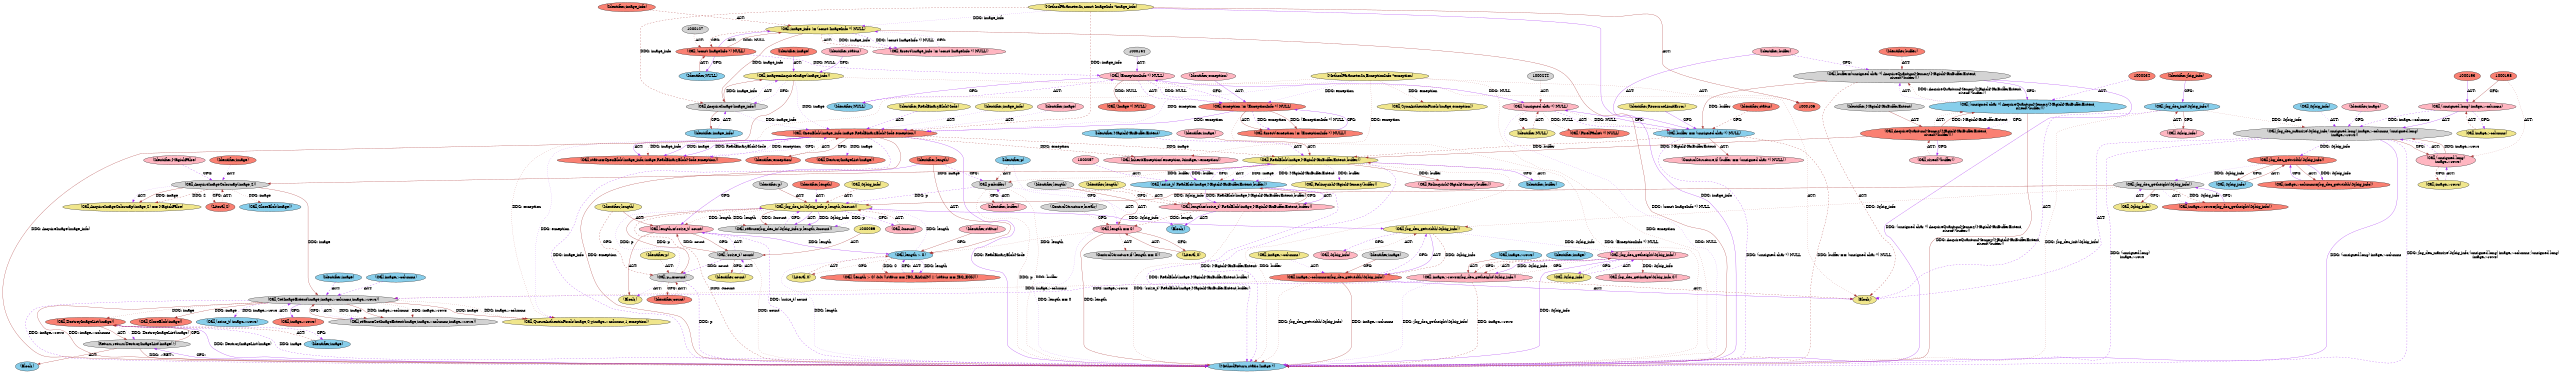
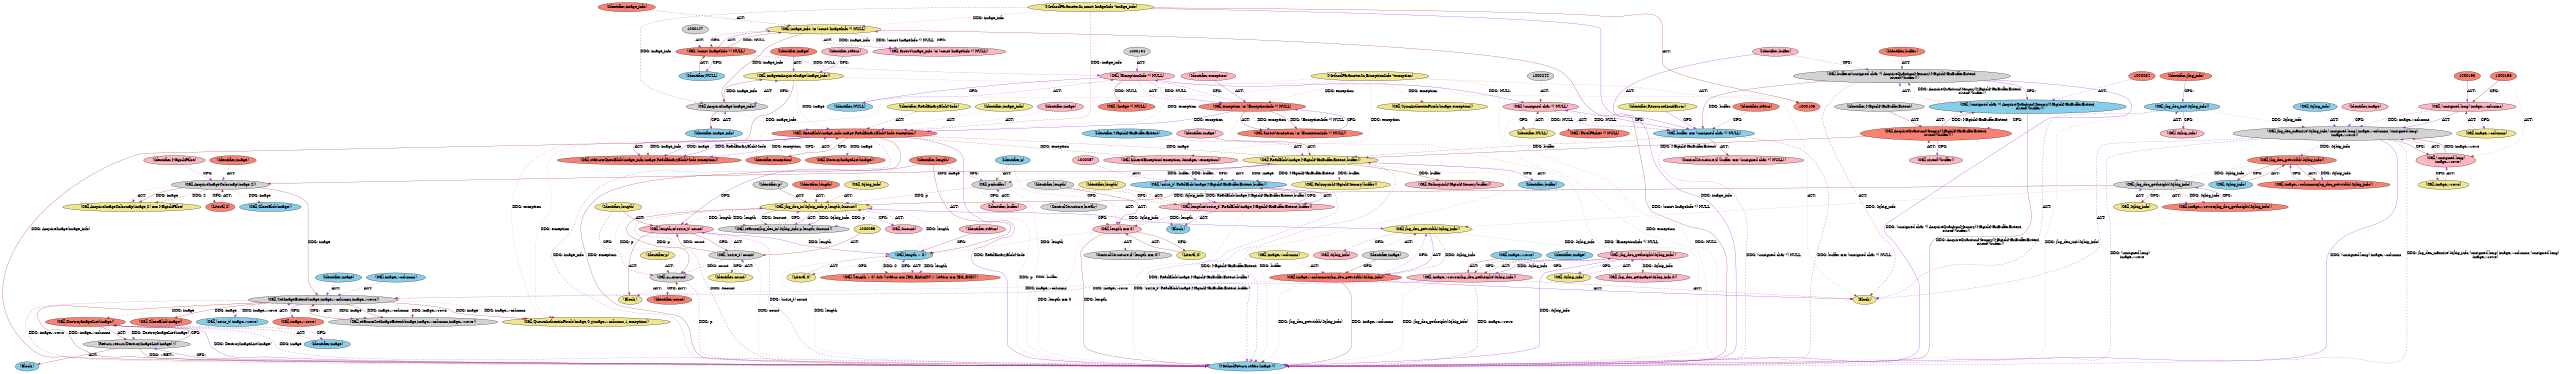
(1312, 91) -> (1312, 91)
